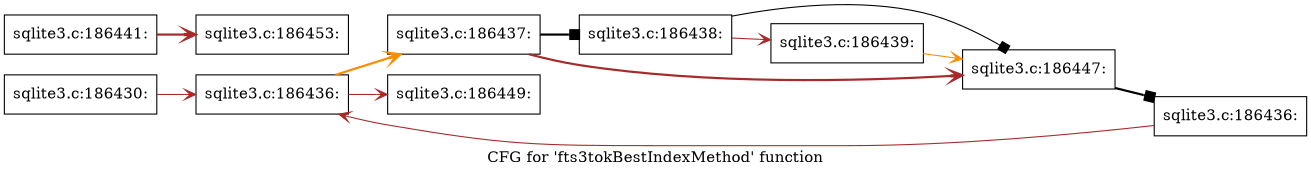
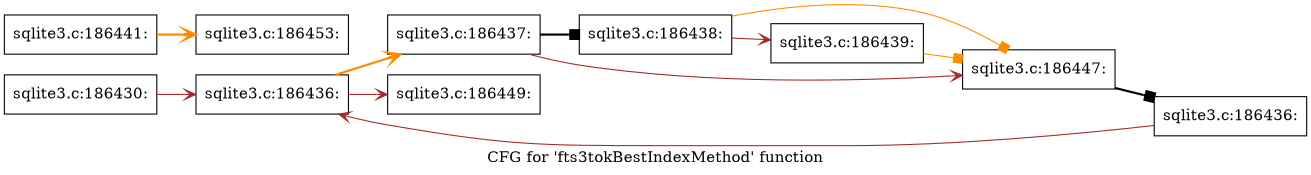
(868, 5) -> (868, 5)
(171, 35) -> (171, 35)
(937, 56) -> (937, 56)
(739, 79) -> (739, 79)
